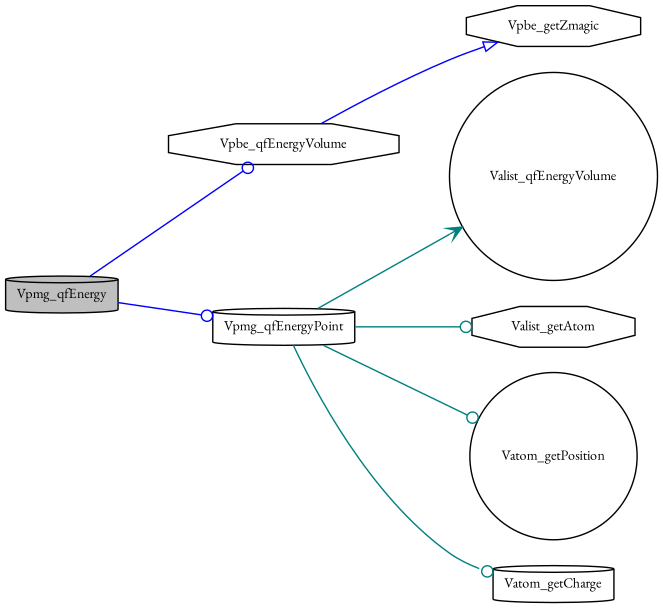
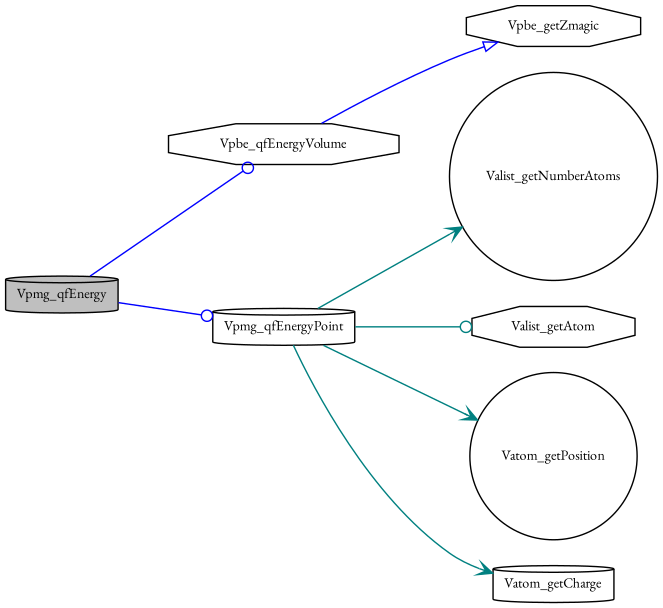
(553, 176) -> (553, 176)
(395, 380) -> (395, 380)
(369, 472) -> (369, 472)
